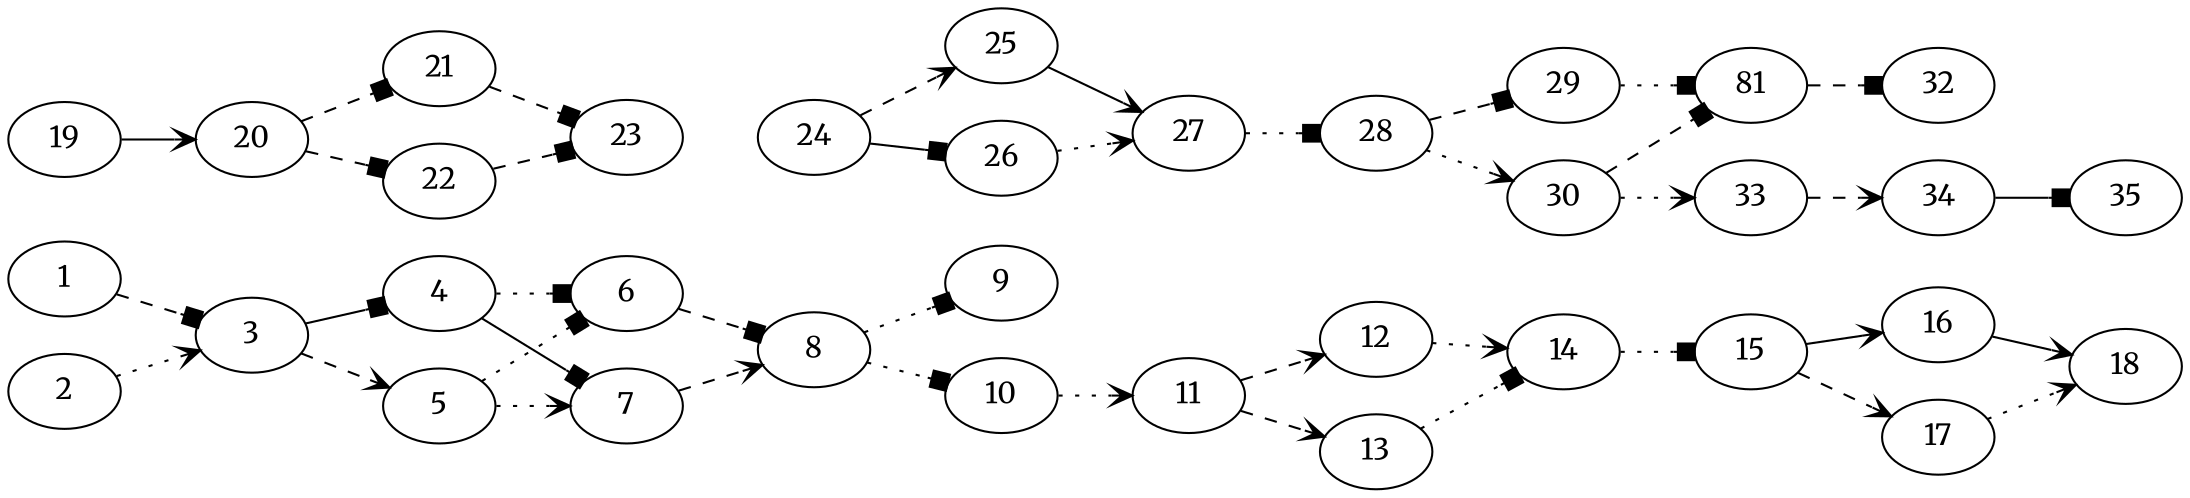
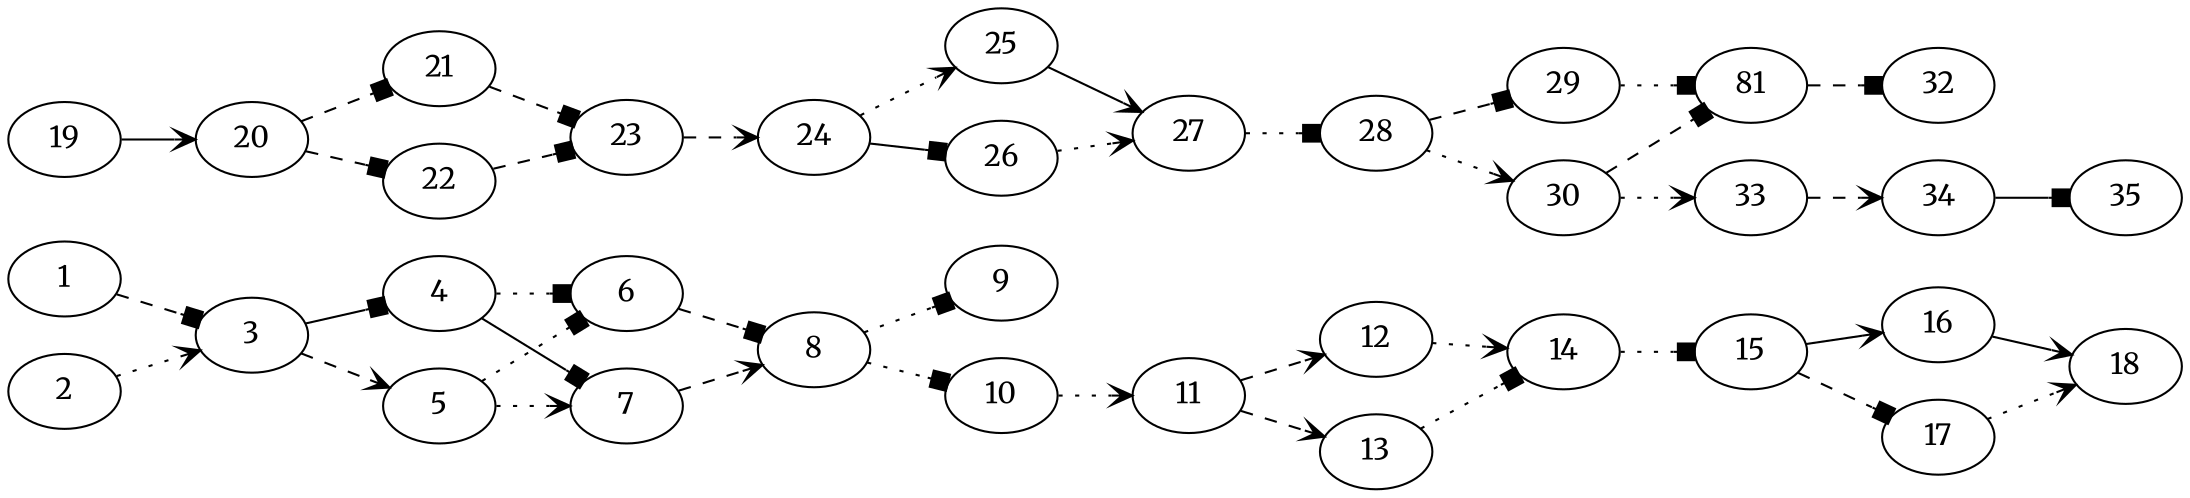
(898, 96) -> (898, 96)
none -> (710, 137)
(1835, 390) -> (1835, 390)
